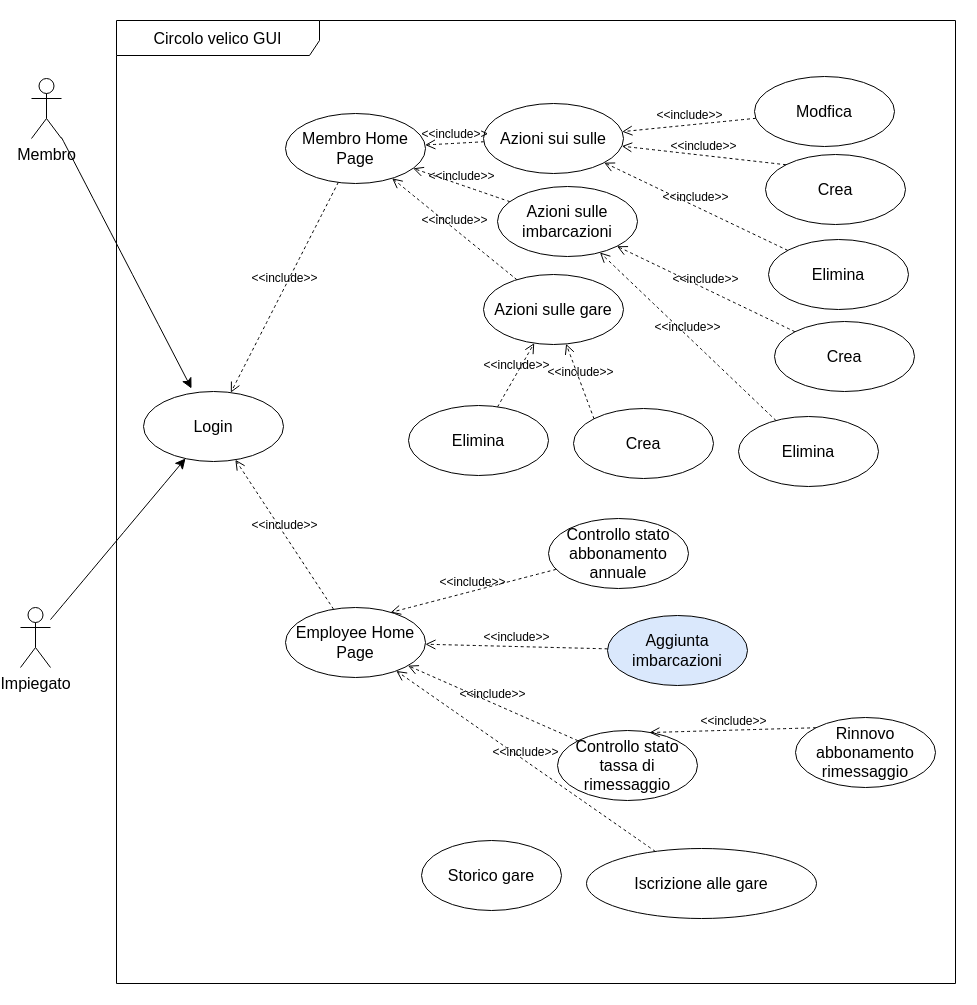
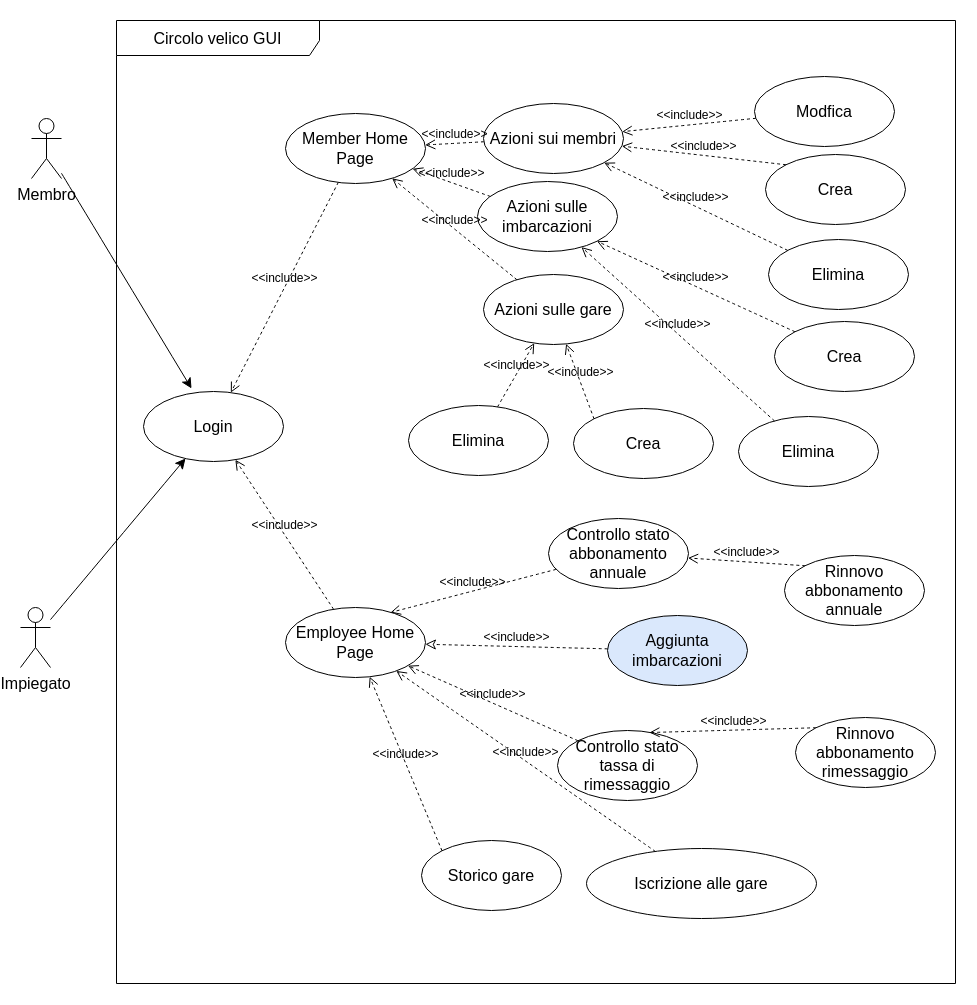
(47, 109) -> (47, 149)
(554, 139) -> (554, 139)
(356, 149) -> (356, 149)
(568, 222) -> (548, 217)
none -> (747, 562)
none -> (855, 591)
(433, 644) -> (435, 644)
none -> (406, 765)
